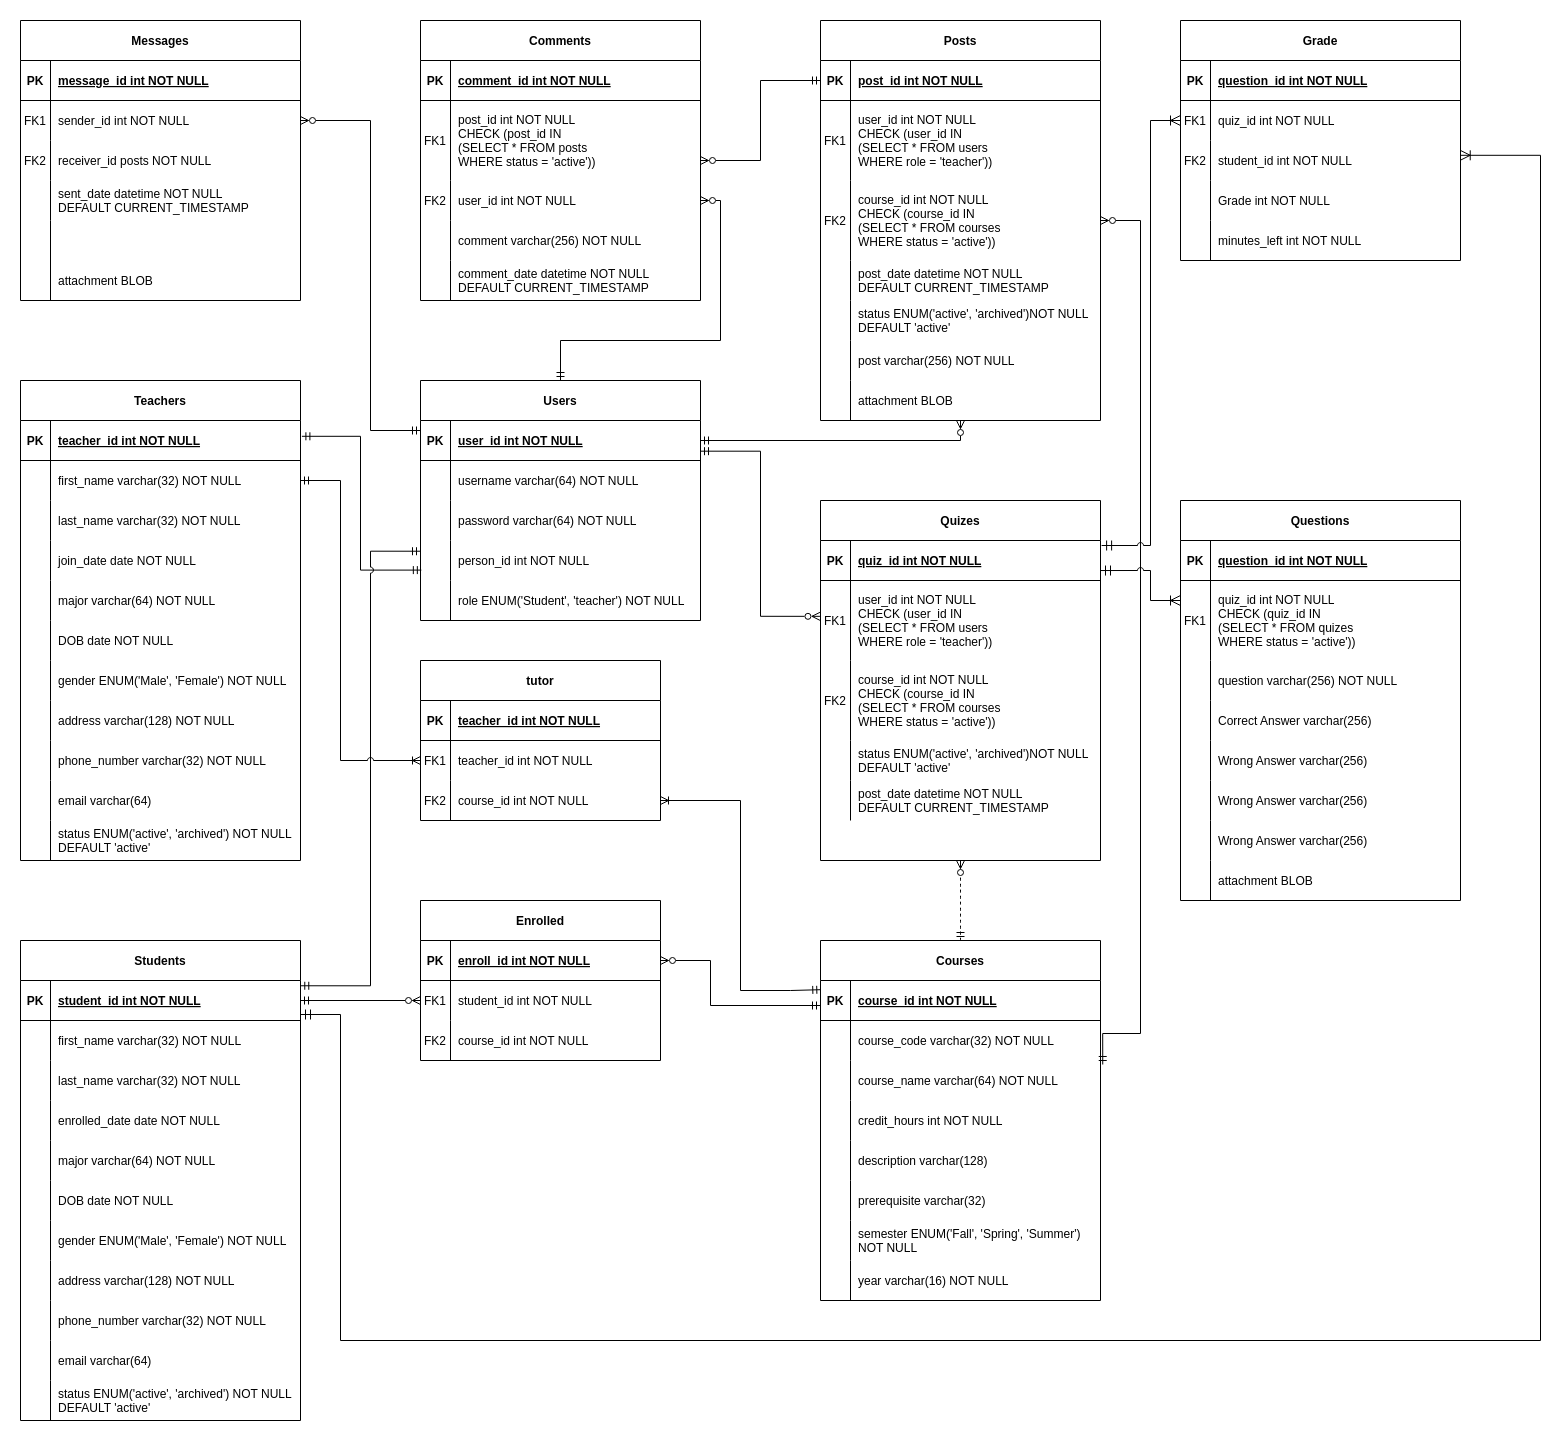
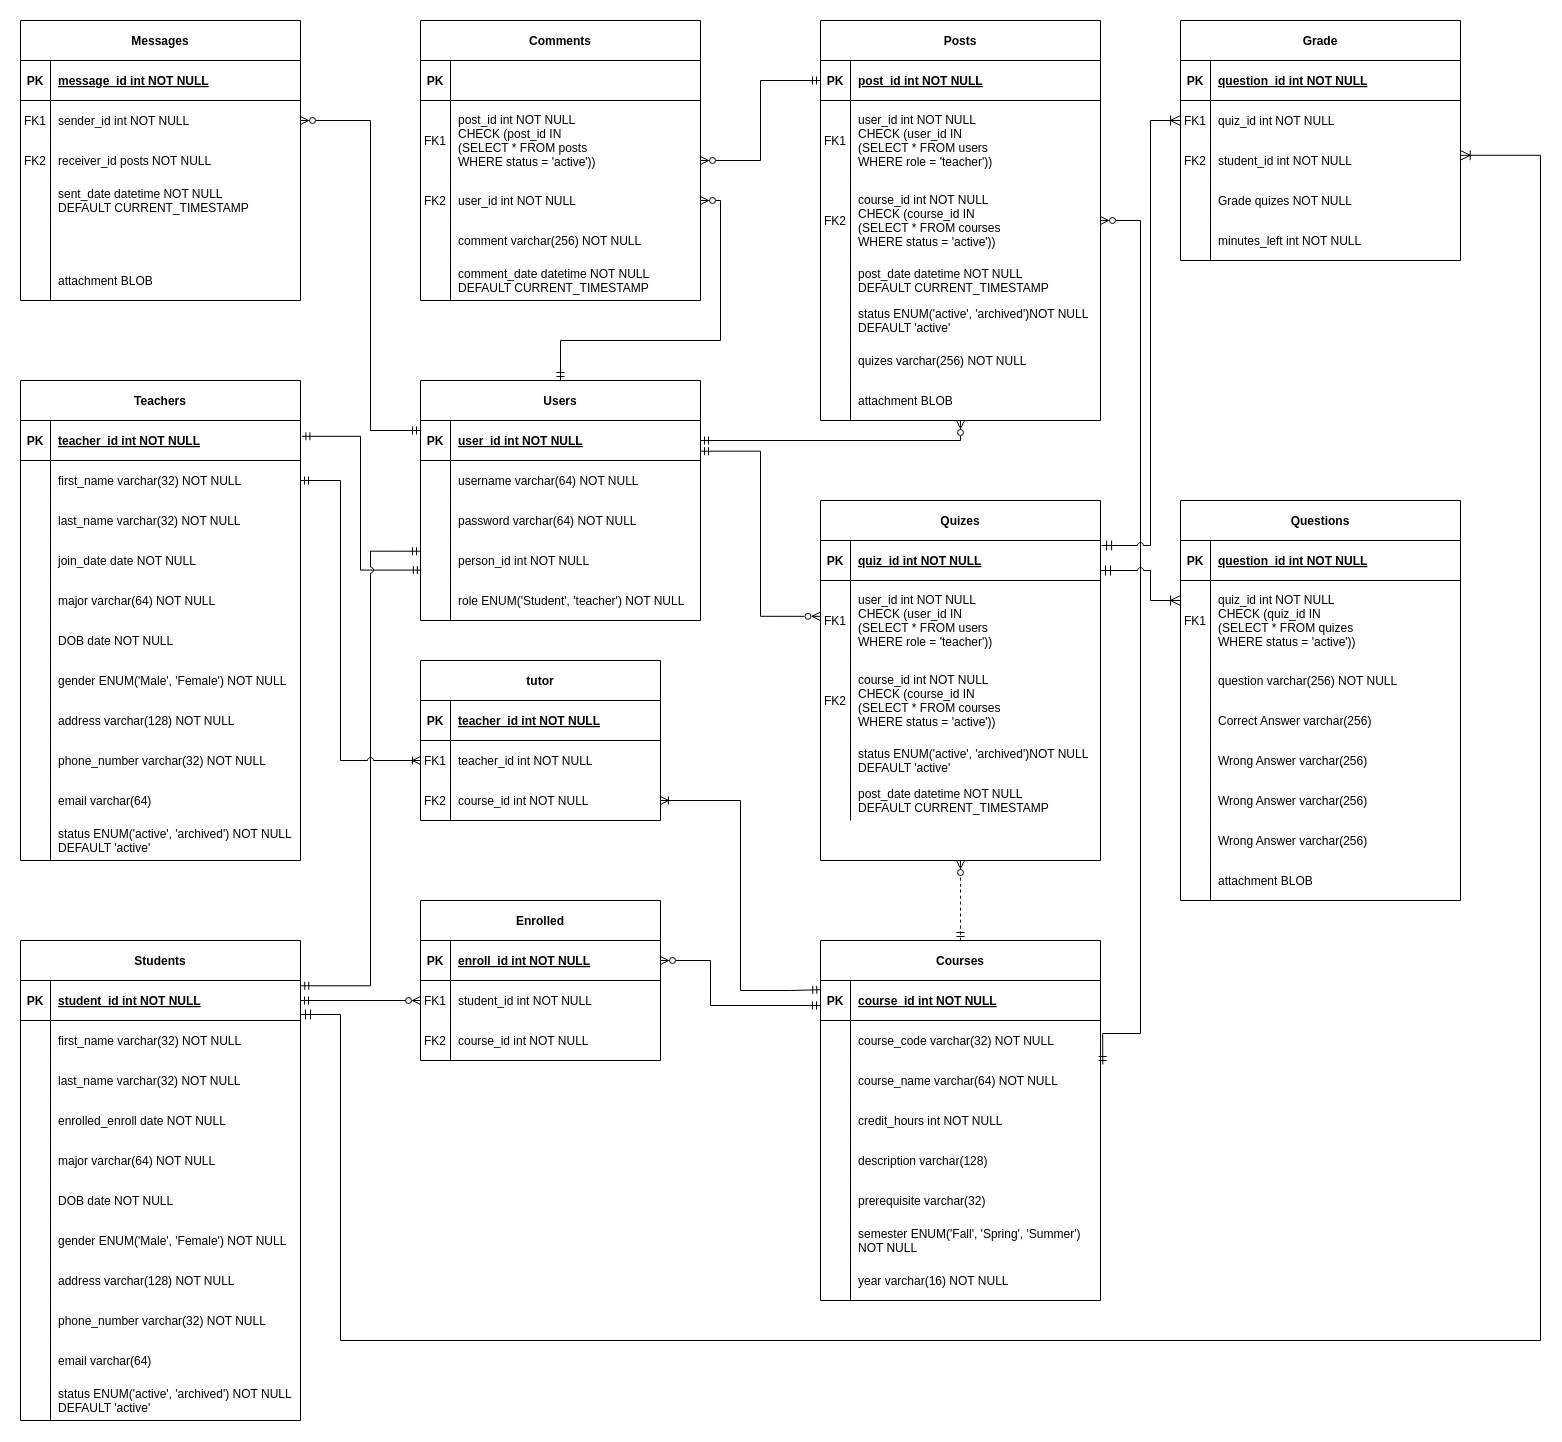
(576, 81) -> none
(1272, 201) -> (1282, 201)
(941, 361) -> (946, 361)
(141, 1121) -> (145, 1121)
